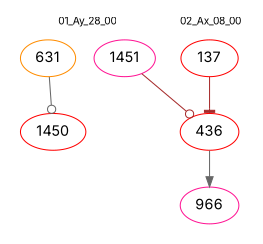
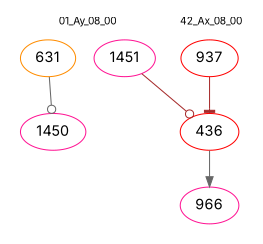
(88, 22) -> (88, 22)
(211, 22) -> (211, 22)
(210, 58) -> (210, 58)
(53, 132) -> (53, 132)
